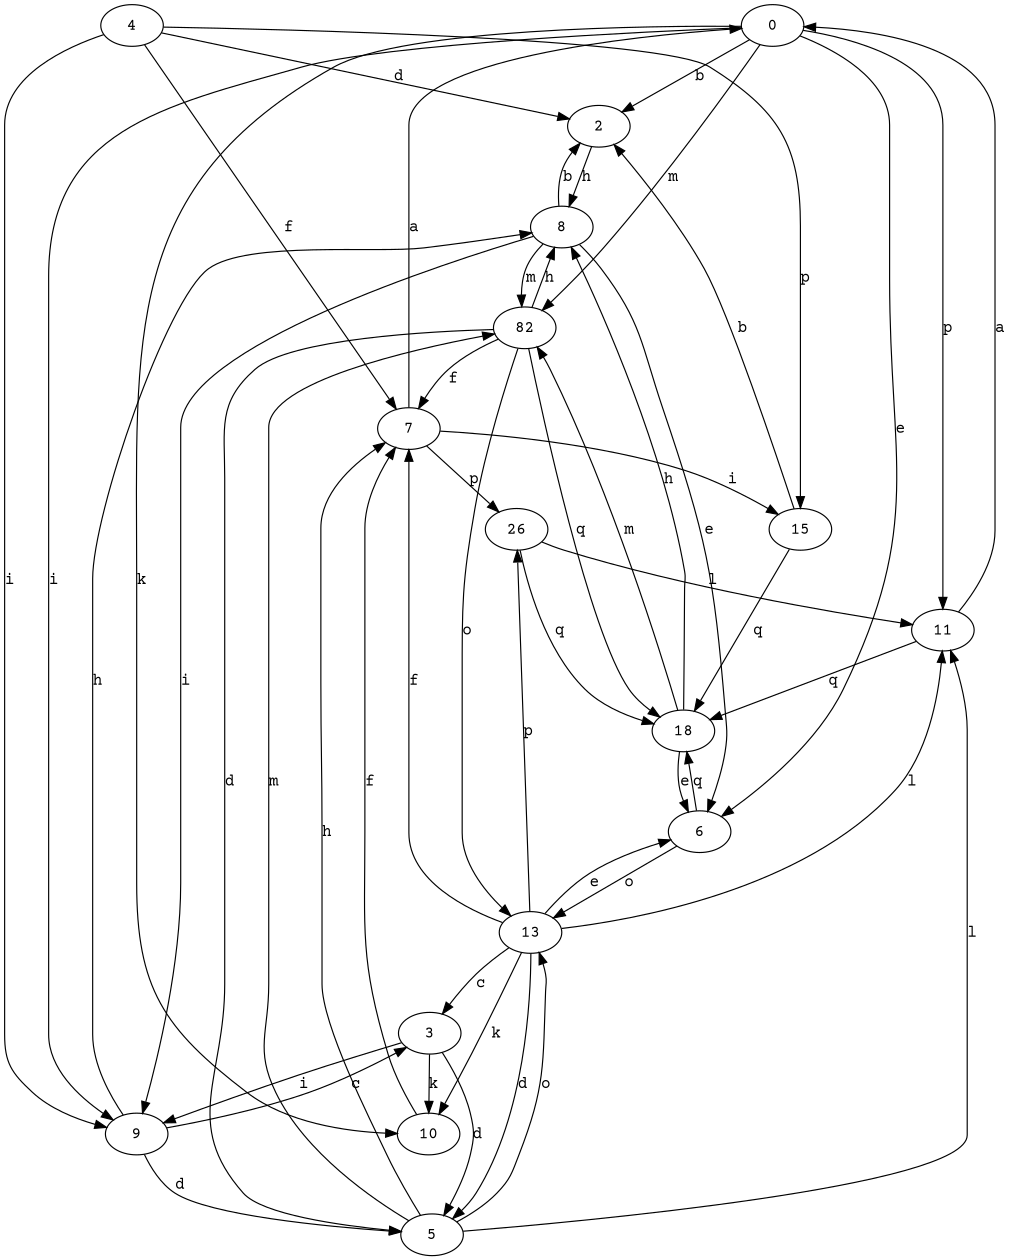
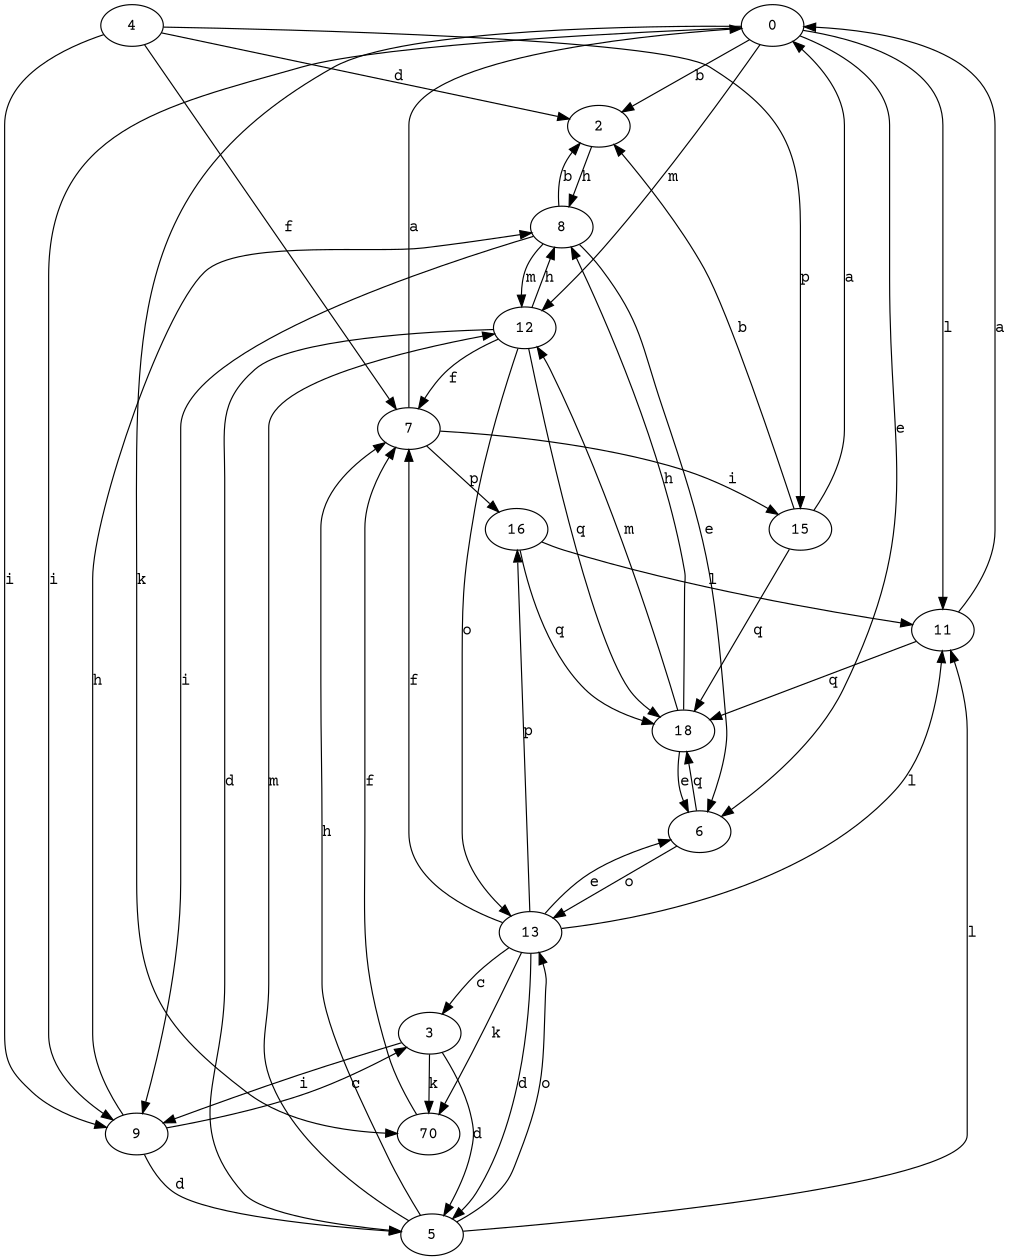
none -> (844, 276)
(525, 328) -> (525, 328)
(948, 328) -> (948, 328)
(517, 529) -> (517, 529)
(429, 1134) -> (429, 1134)
